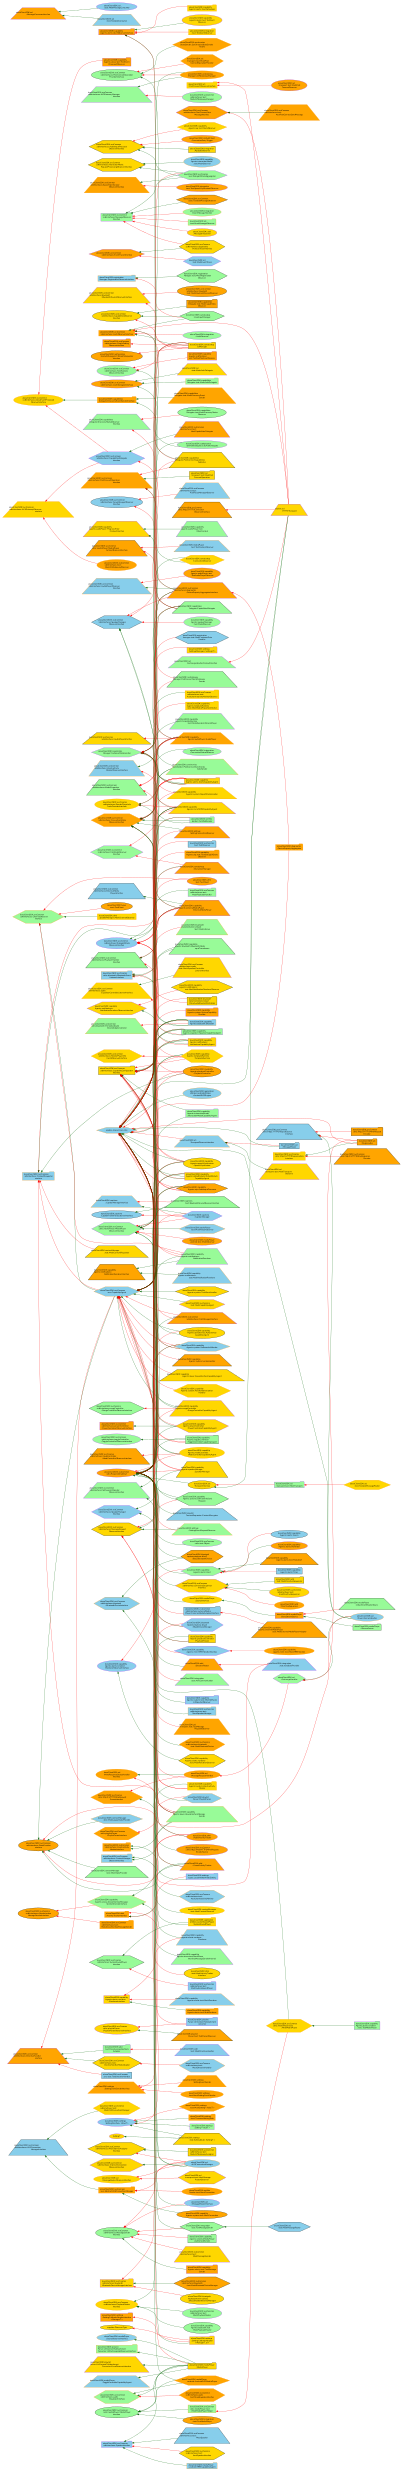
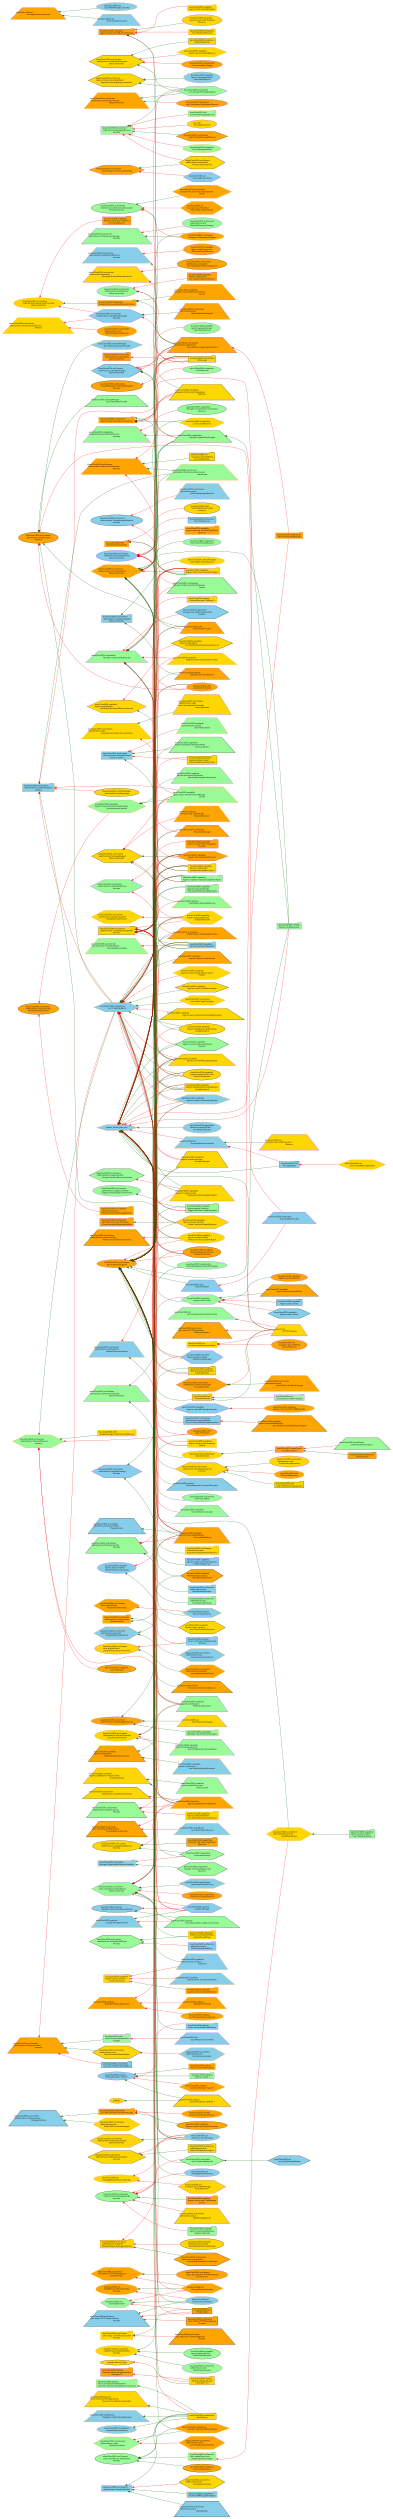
(117, 7) -> (117, 7)
(202, 233) -> (202, 124)
(117, 752) -> (117, 657)
(162, 818) -> (264, 674)
(117, 906) -> (117, 1669)
(154, 975) -> (153, 892)
(156, 1011) -> none
(156, 1037) -> (156, 853)
(202, 1188) -> (202, 856)
(117, 1252) -> (117, 792)
(202, 1304) -> (202, 1000)
(142, 1337) -> (145, 975)
(202, 1485) -> (202, 1397)
(325, 1485) -> (320, 1165)
(289, 1534) -> (289, 1313)
(367, 1627) -> (362, 1456)
(202, 1665) -> (202, 1286)
(268, 1741) -> (153, 2296)
(202, 1775) -> (202, 2288)
